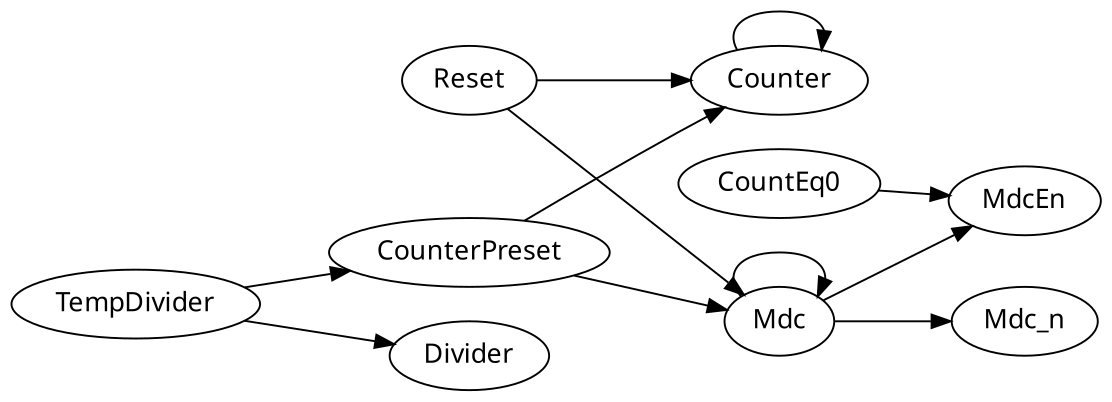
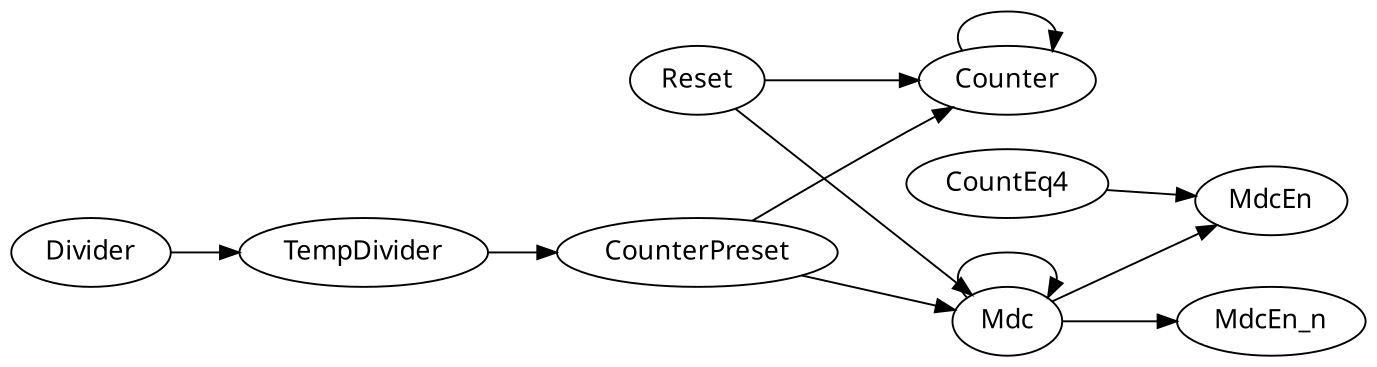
(779, 184) -> (1007, 184)
(1025, 321) -> (1271, 321)
(310, 331) -> (195, 252)
